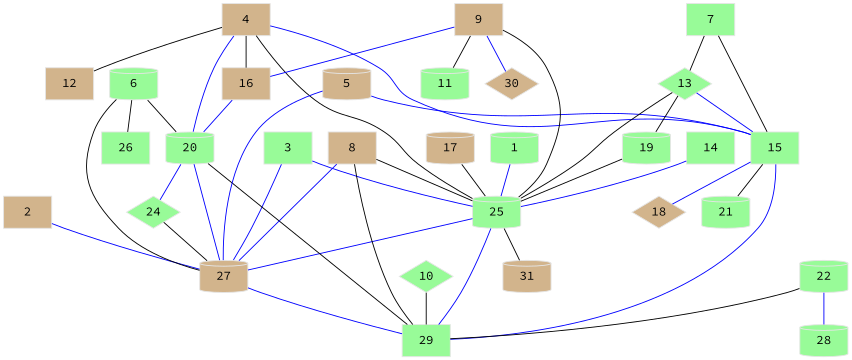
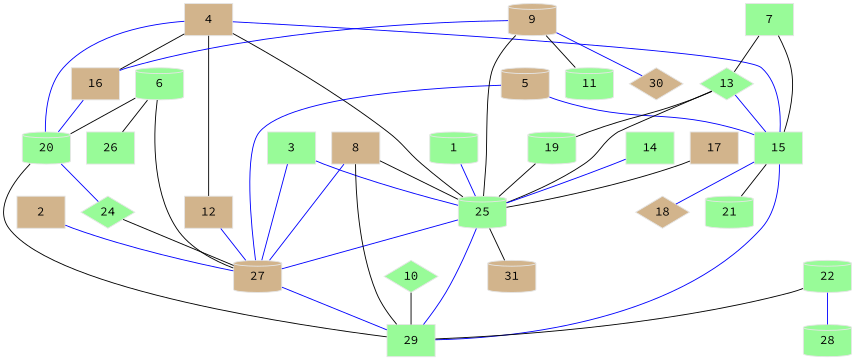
(479, 20) -> (532, 20)
(450, 148) -> (714, 148)
(207, 212) -> (233, 244)
